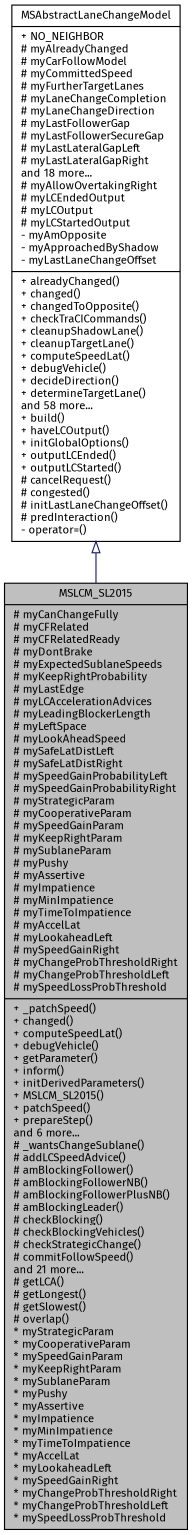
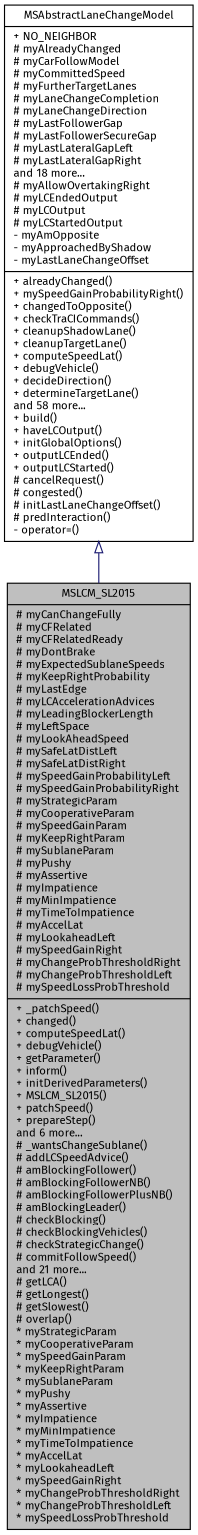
(51, 294) -> (99, 294)
